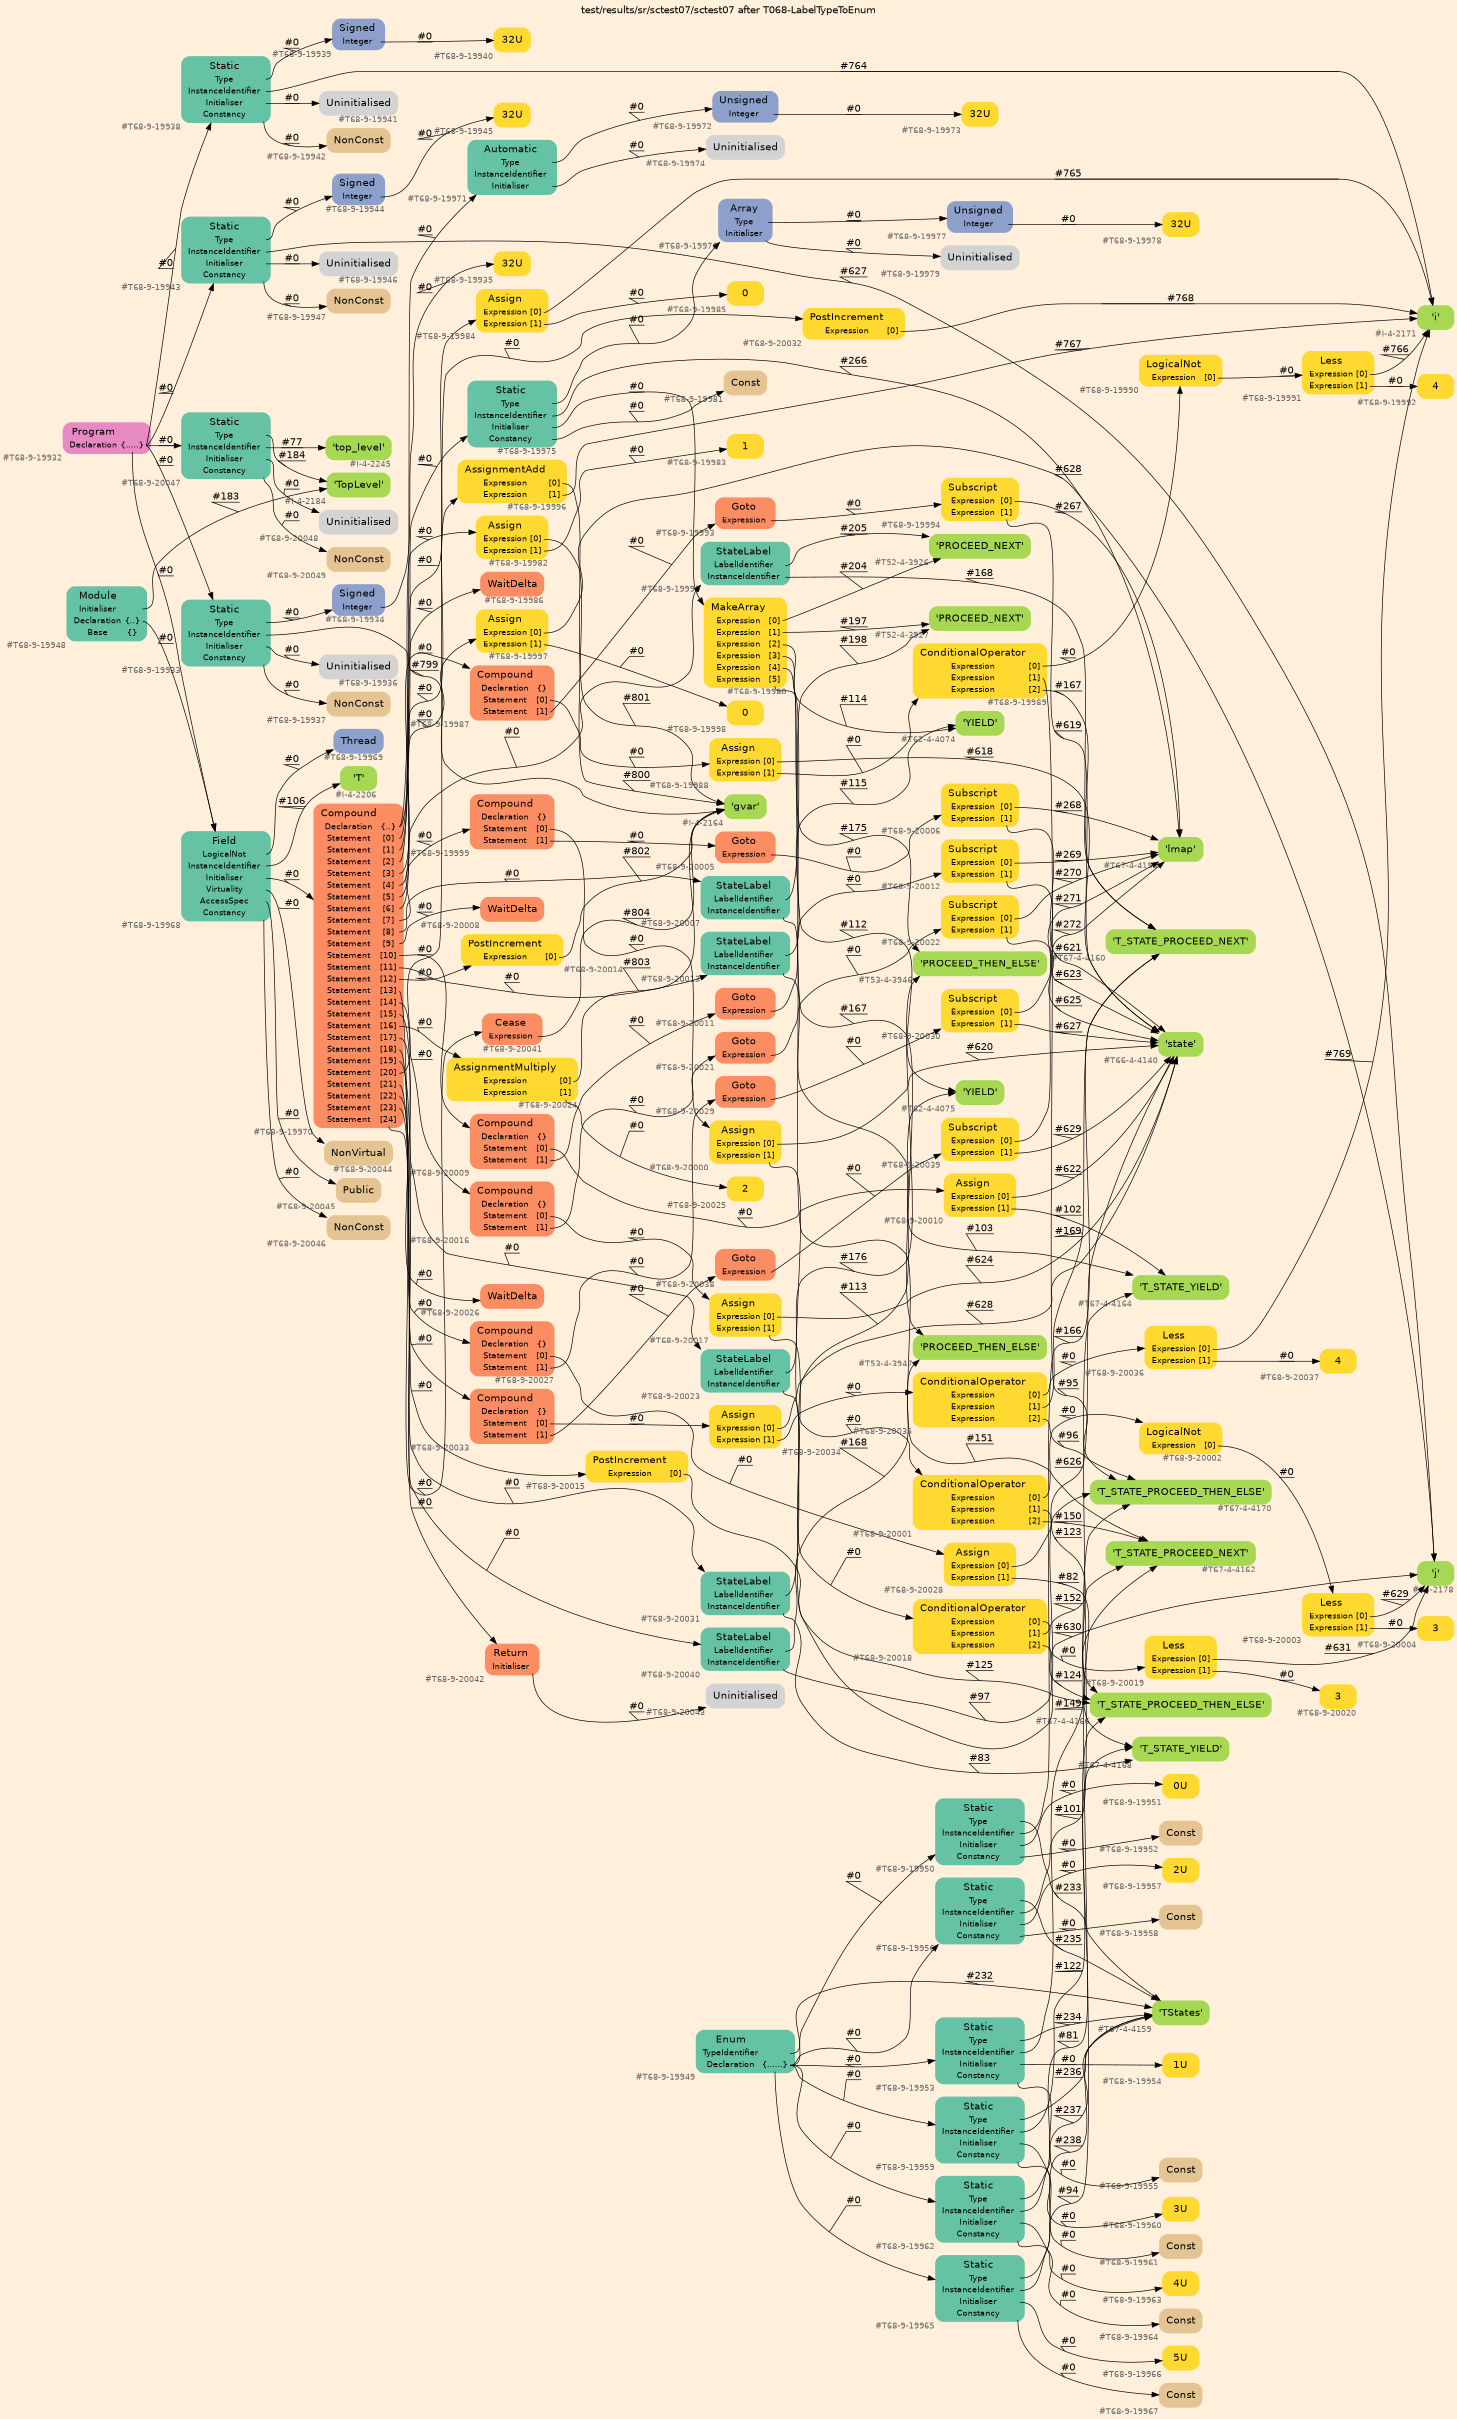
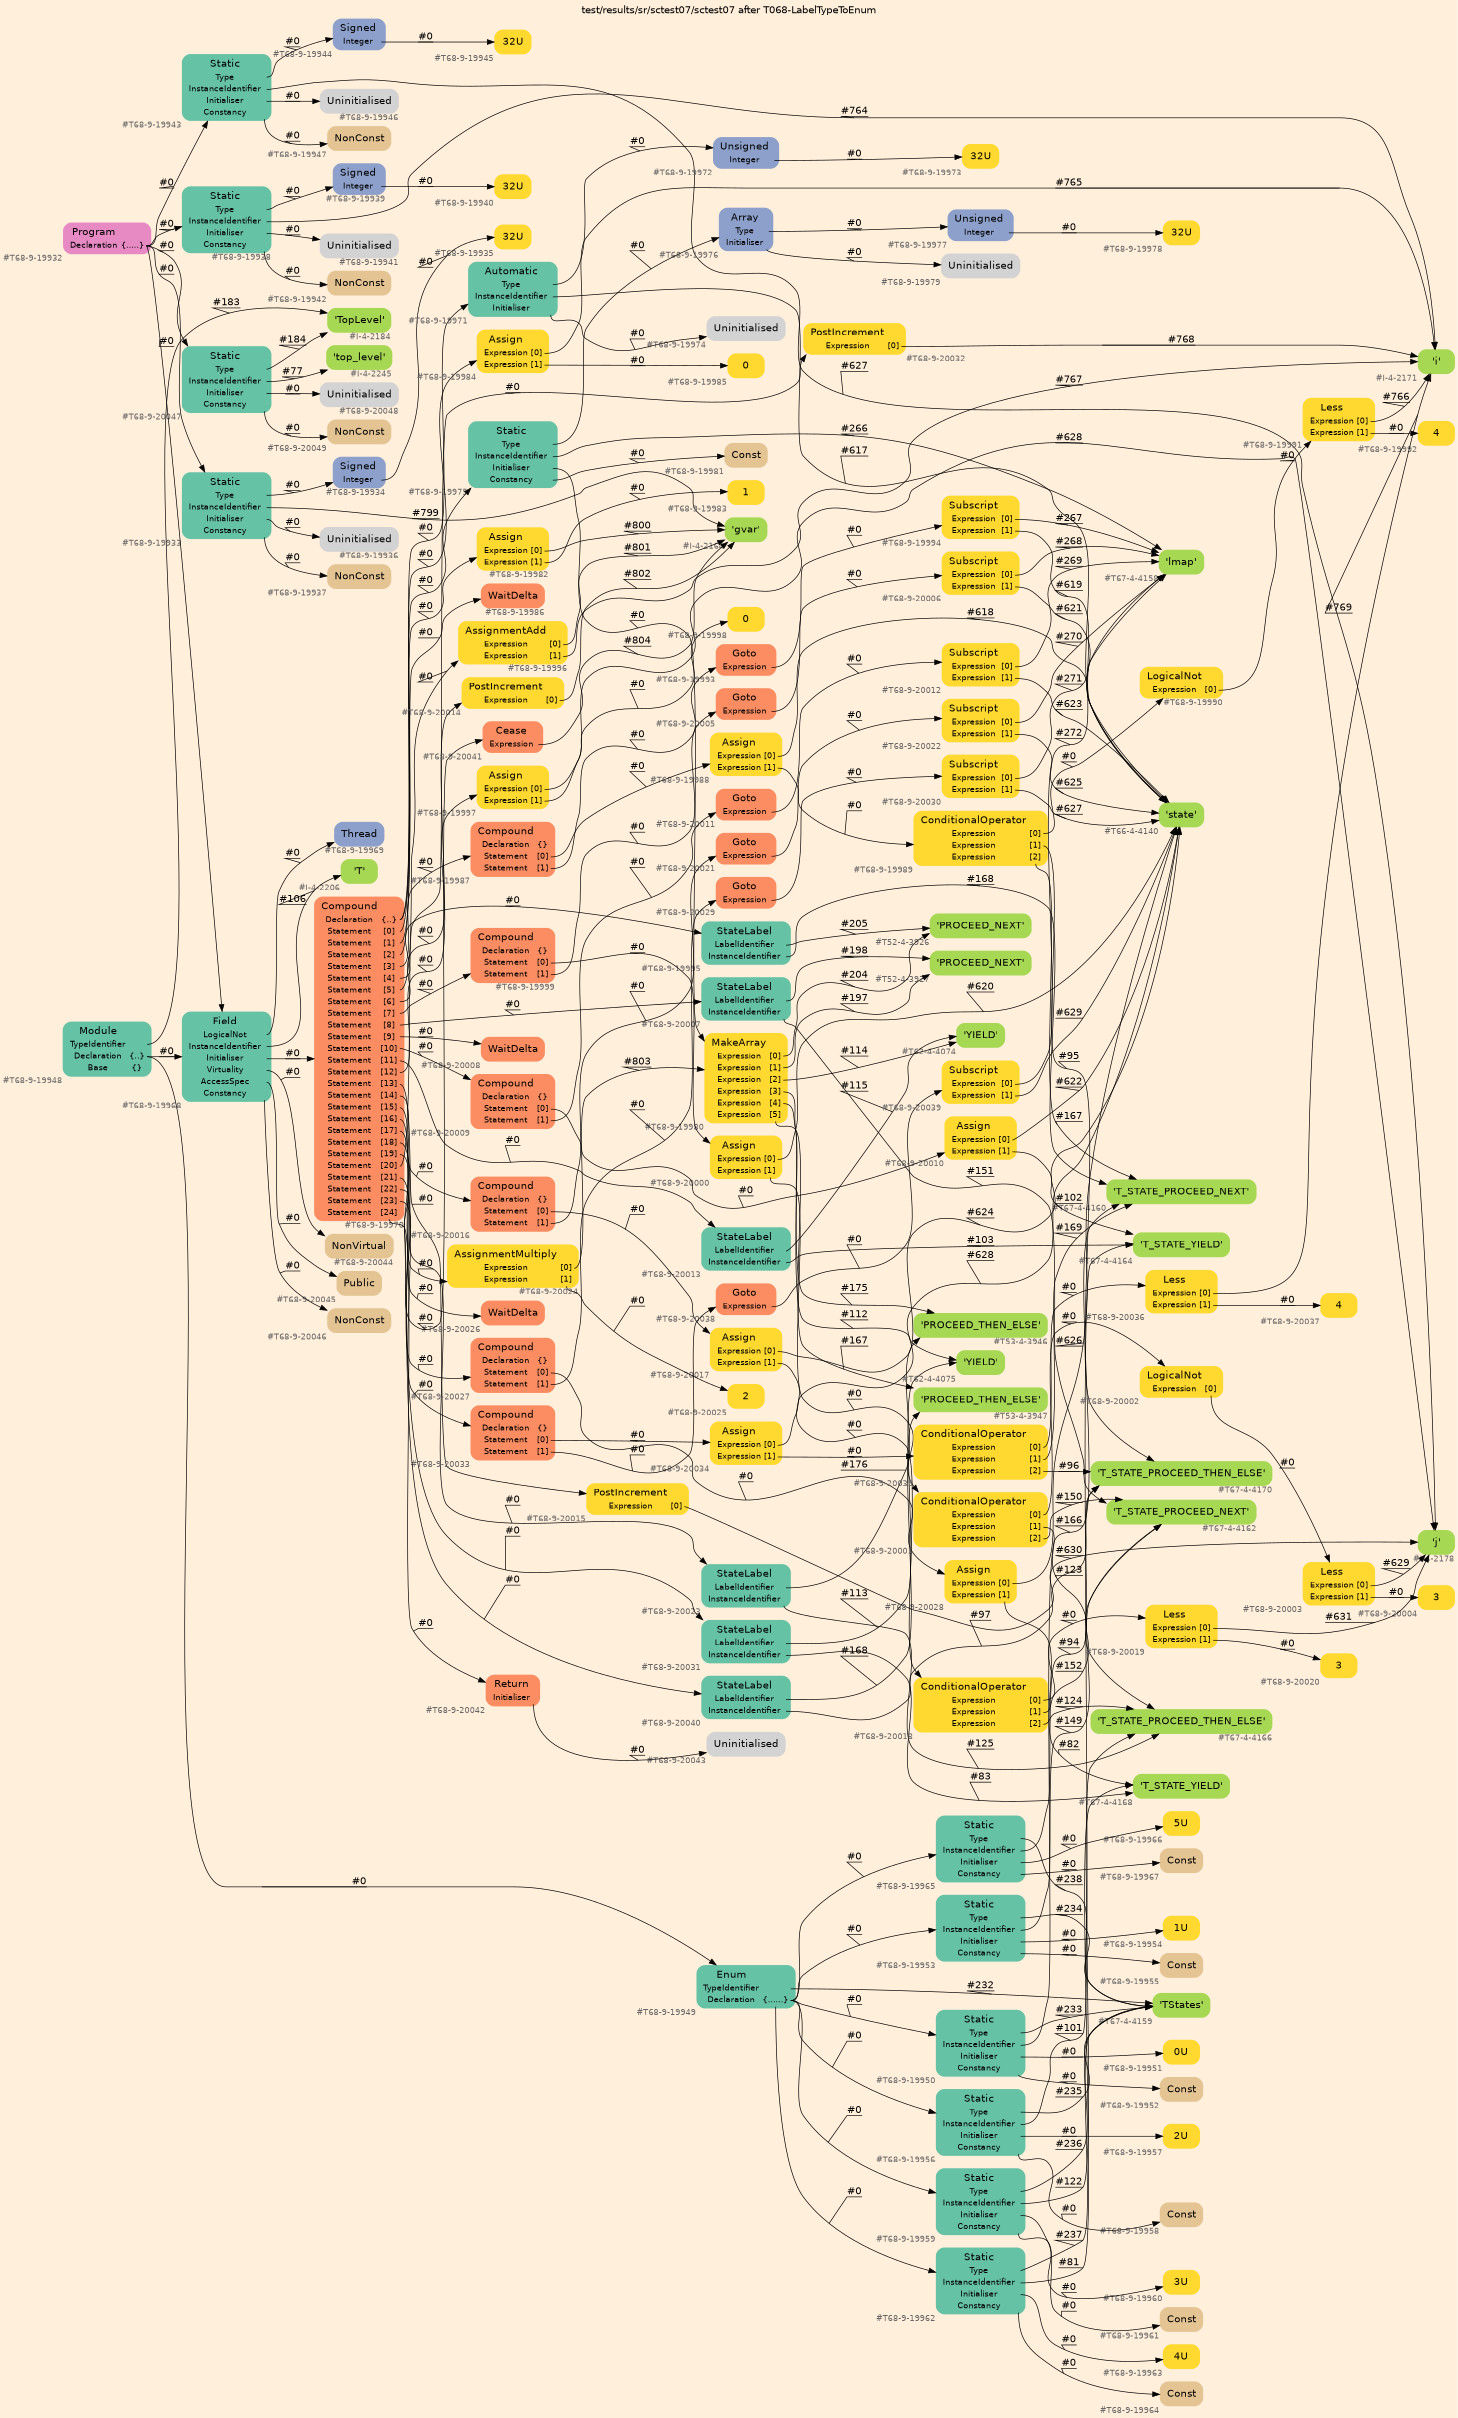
none -> (876, 485)
(98, 609) -> (98, 1044)
(682, 975) -> (584, 1102)
none -> (187, 1722)
